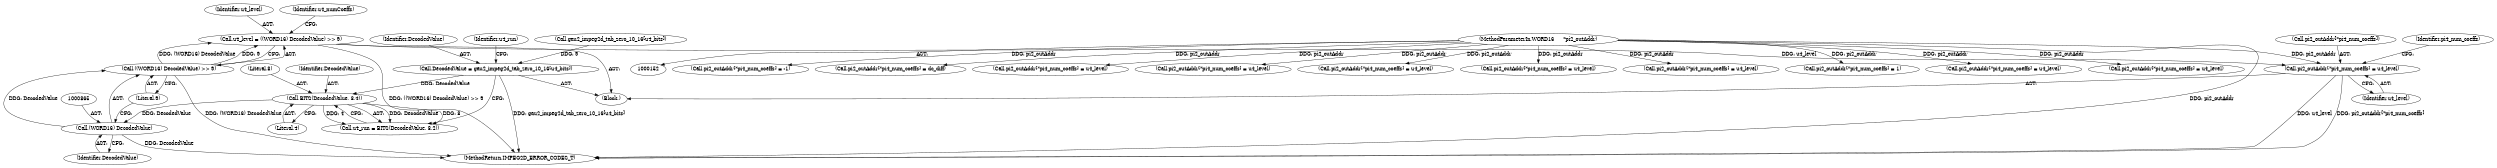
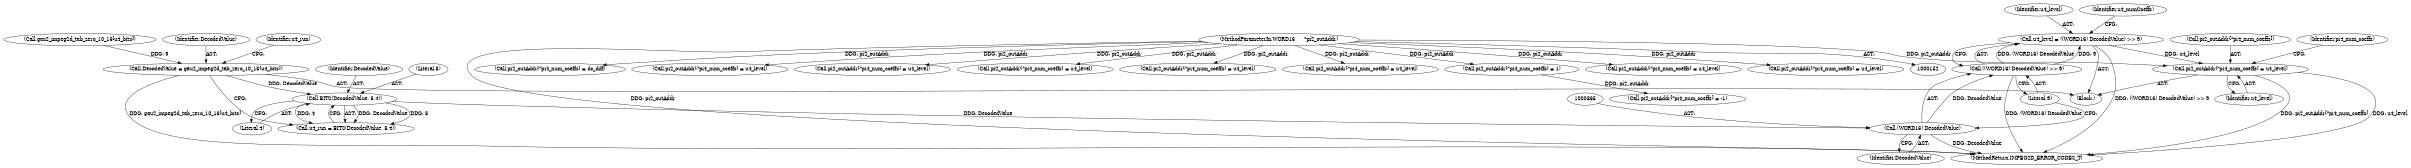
(1025, 52) -> (1593, 84)
(390, 129) -> (346, 129)
